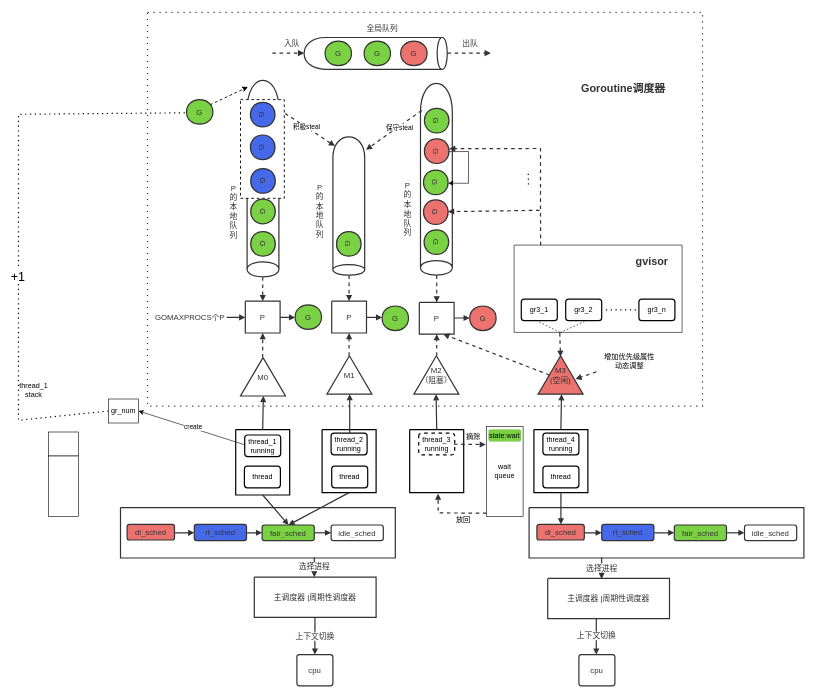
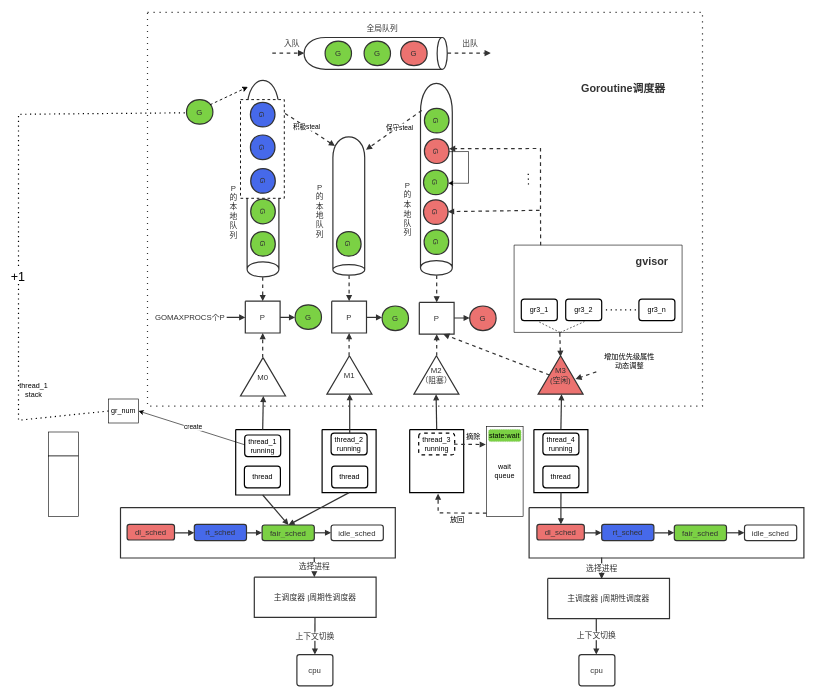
(463, 520) -> (457, 520)
